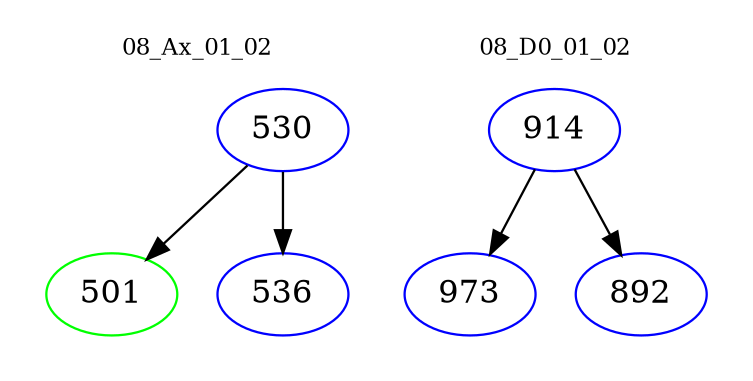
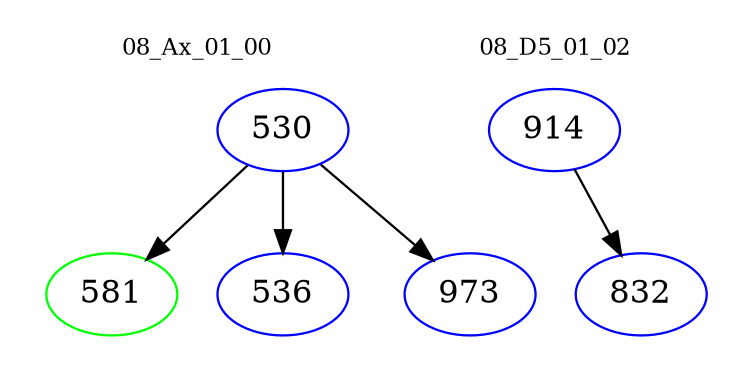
(197, 49) -> (197, 49)
(556, 49) -> (556, 49)
(518, 202) -> (351, 191)
(112, 294) -> (112, 294)
(641, 294) -> (641, 294)
